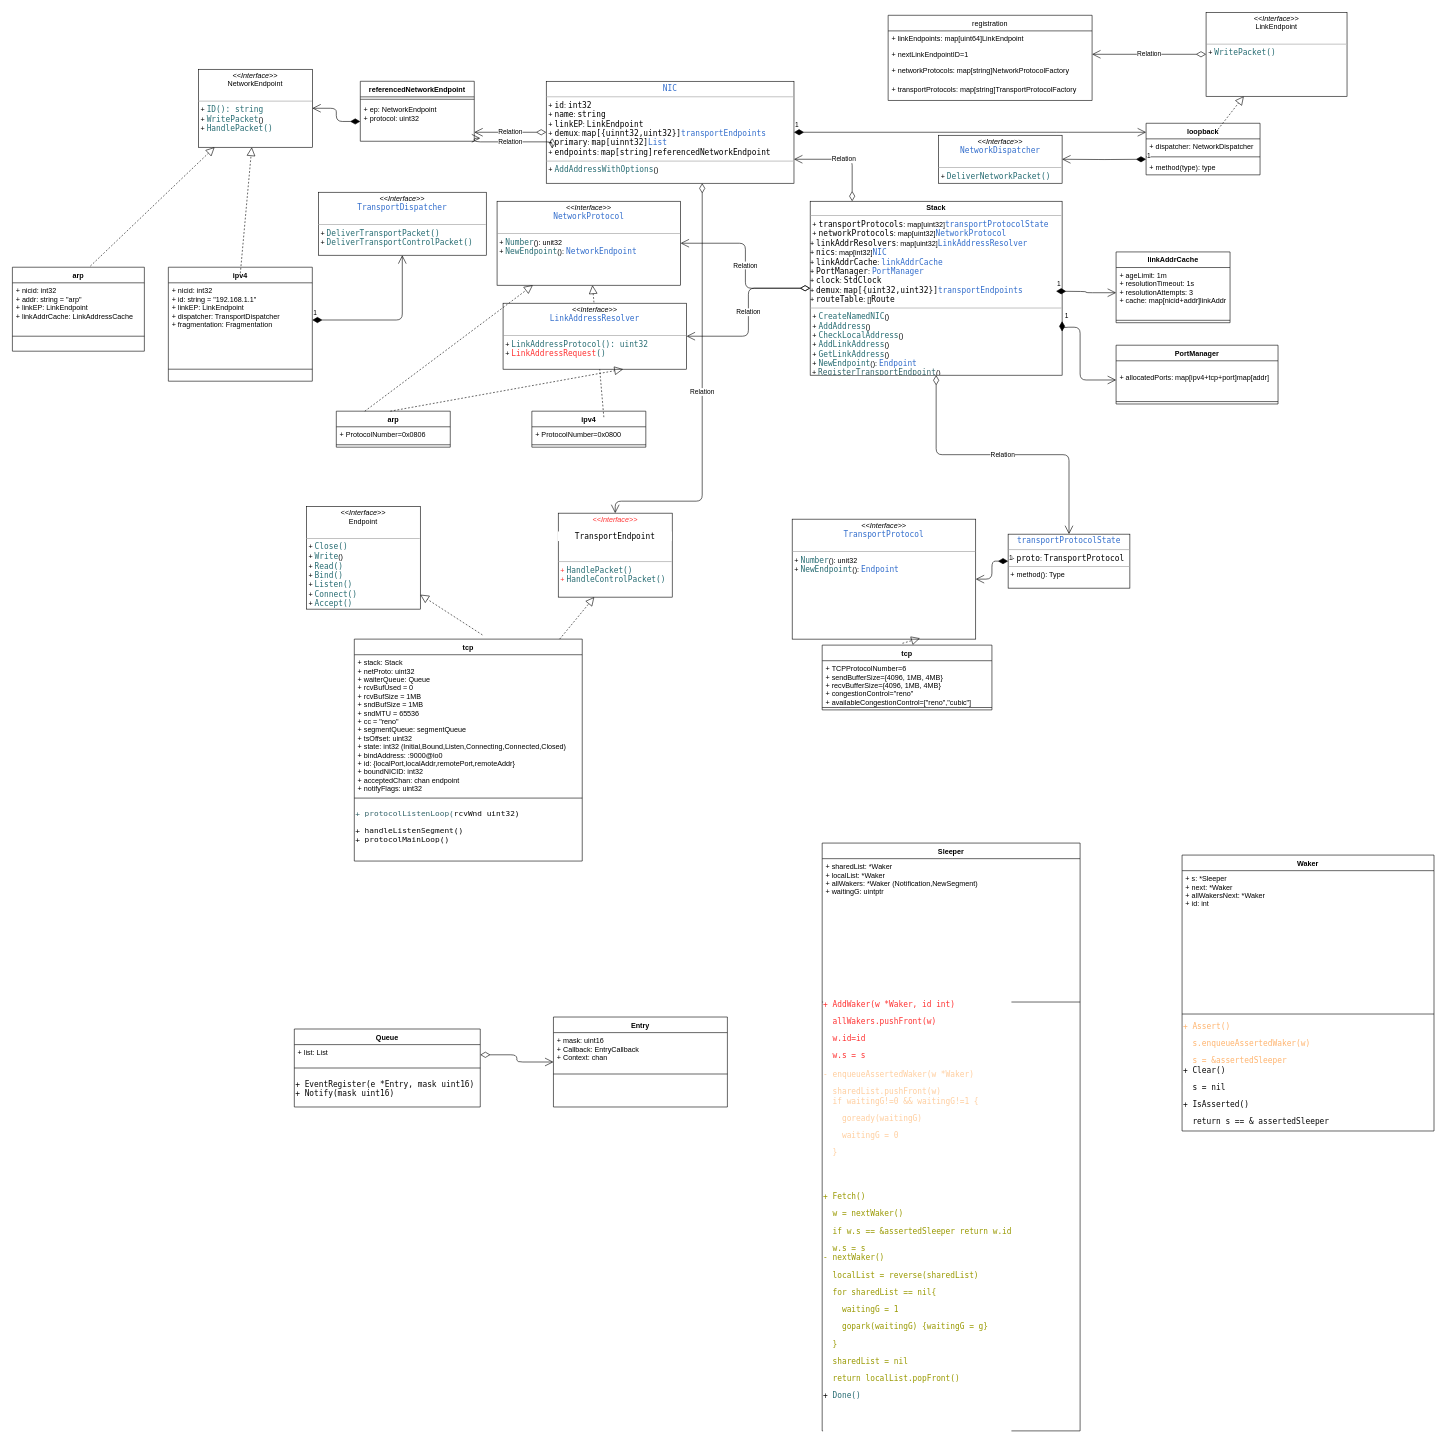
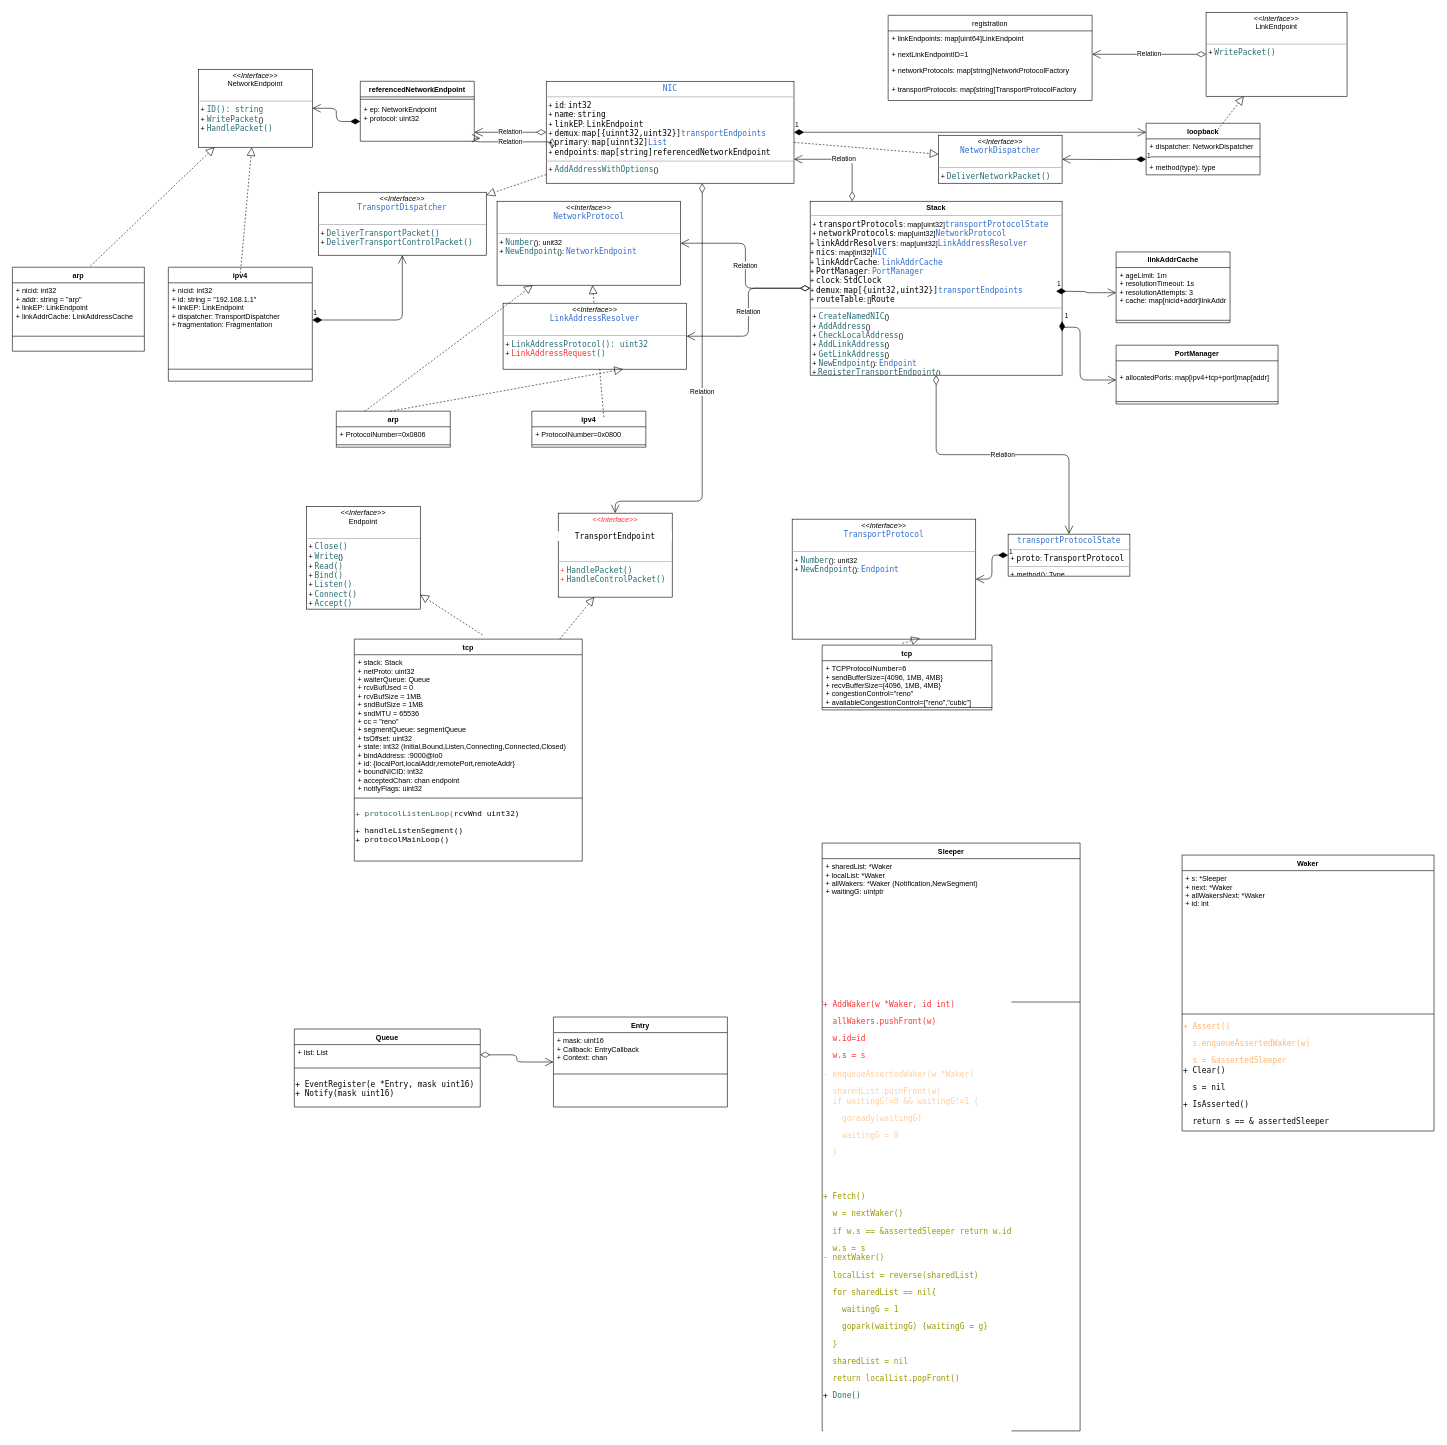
none -> (862, 148)
none -> (519, 184)
(1069, 561) -> (1069, 555)
